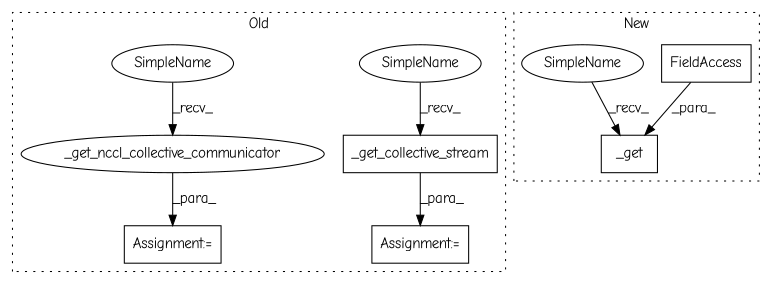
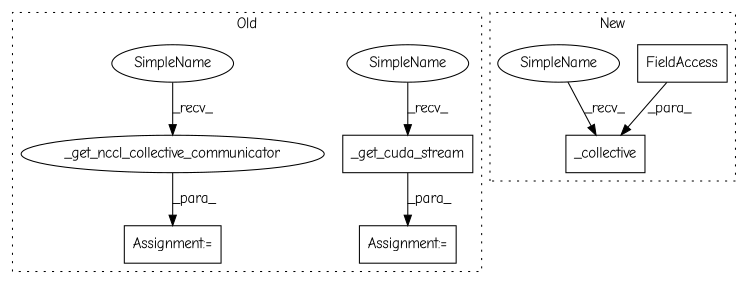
(420, 154) -> (408, 154)
(629, 154) -> (605, 154)
